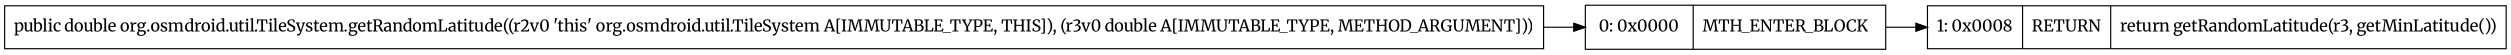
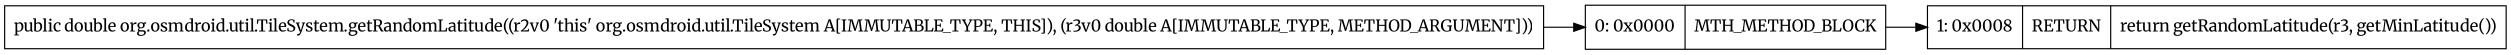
(1785, 27) -> (1785, 27)
